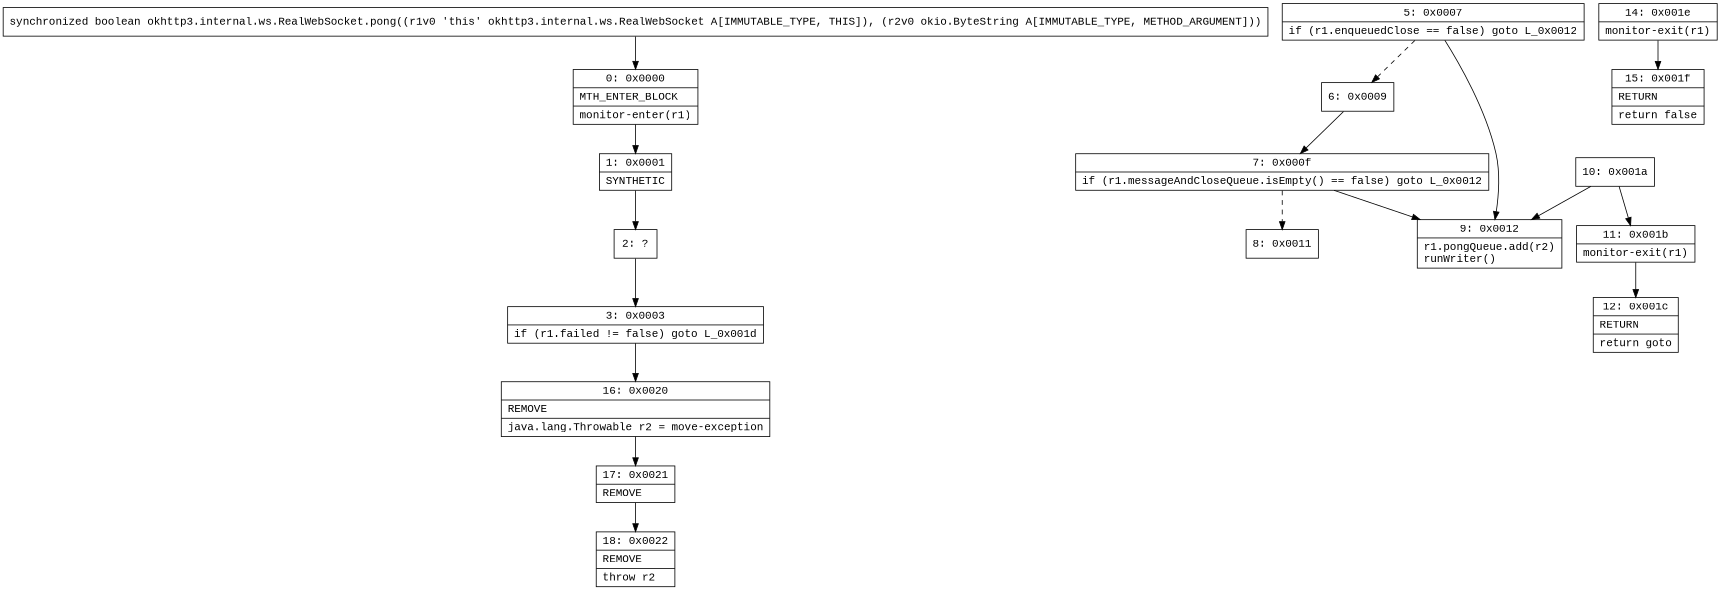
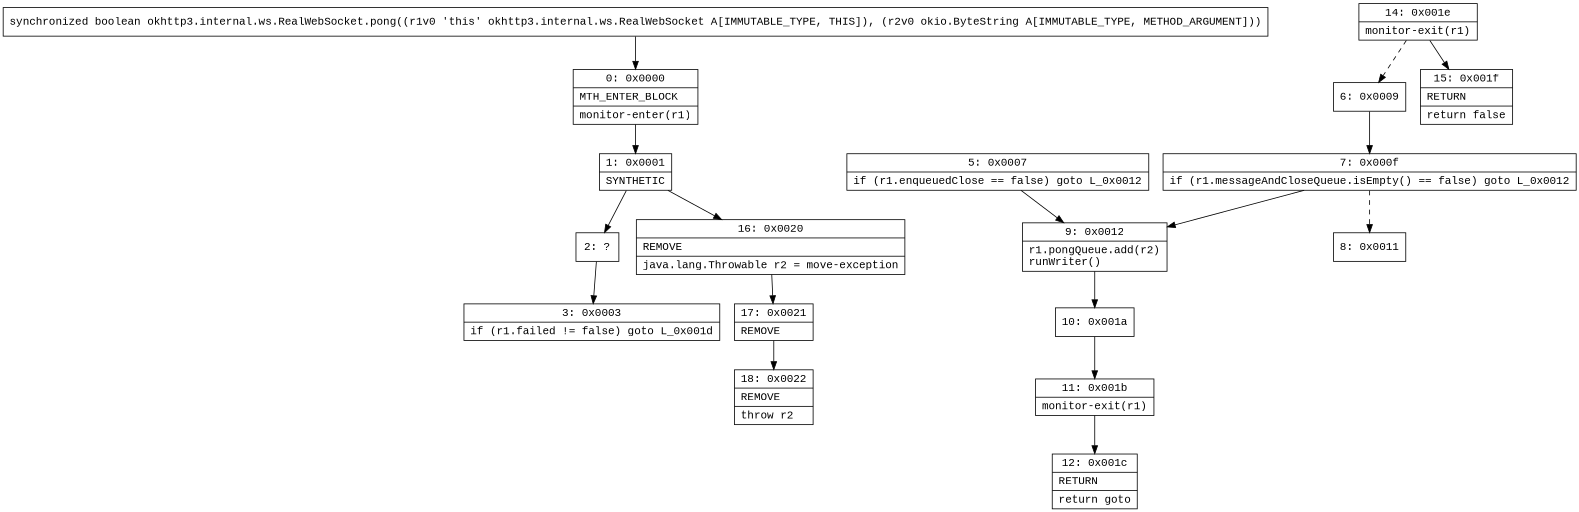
(1396, 59) -> (1395, 58)
(1565, 201) -> (1095, 286)
(636, 358) -> (691, 203)
